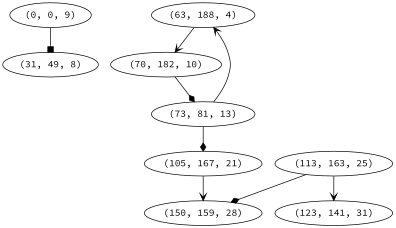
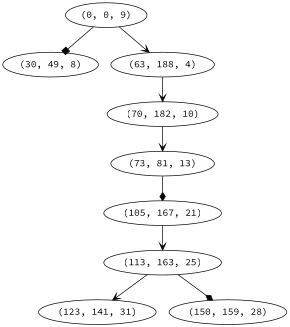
(51, 65) -> (51, 65)
(230, 68) -> (132, 37)
(182, 86) -> (163, 136)
(203, 185) -> (163, 235)
